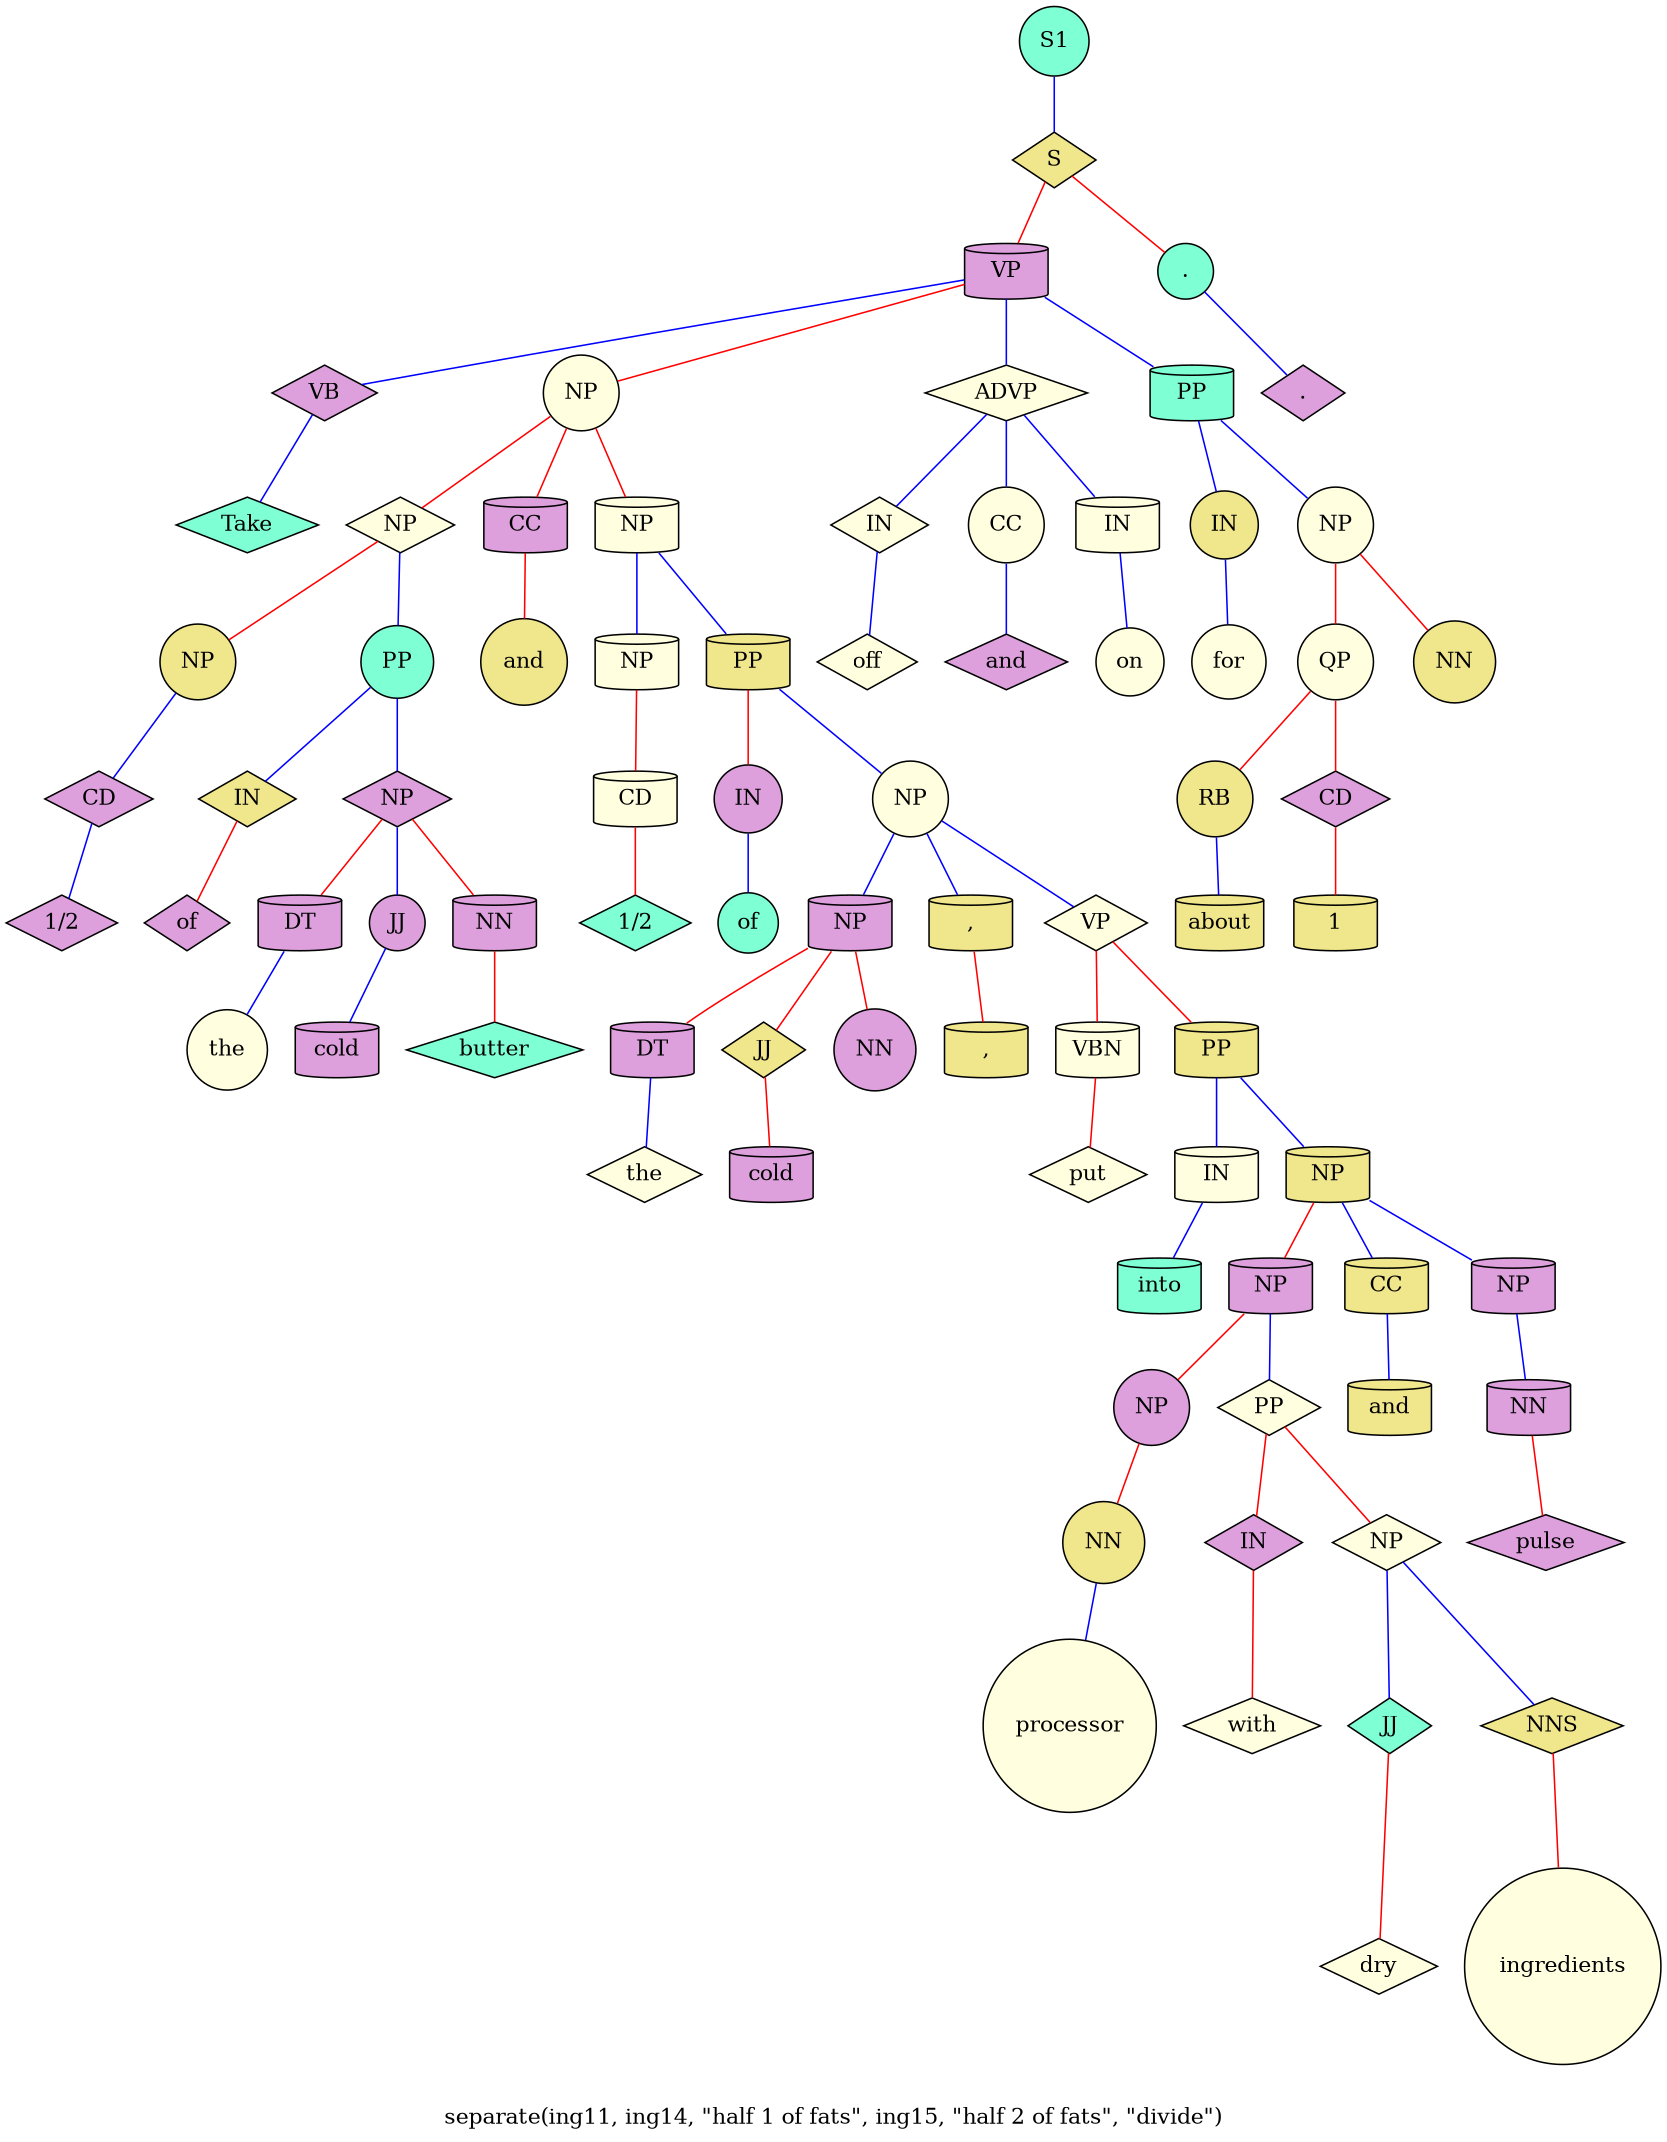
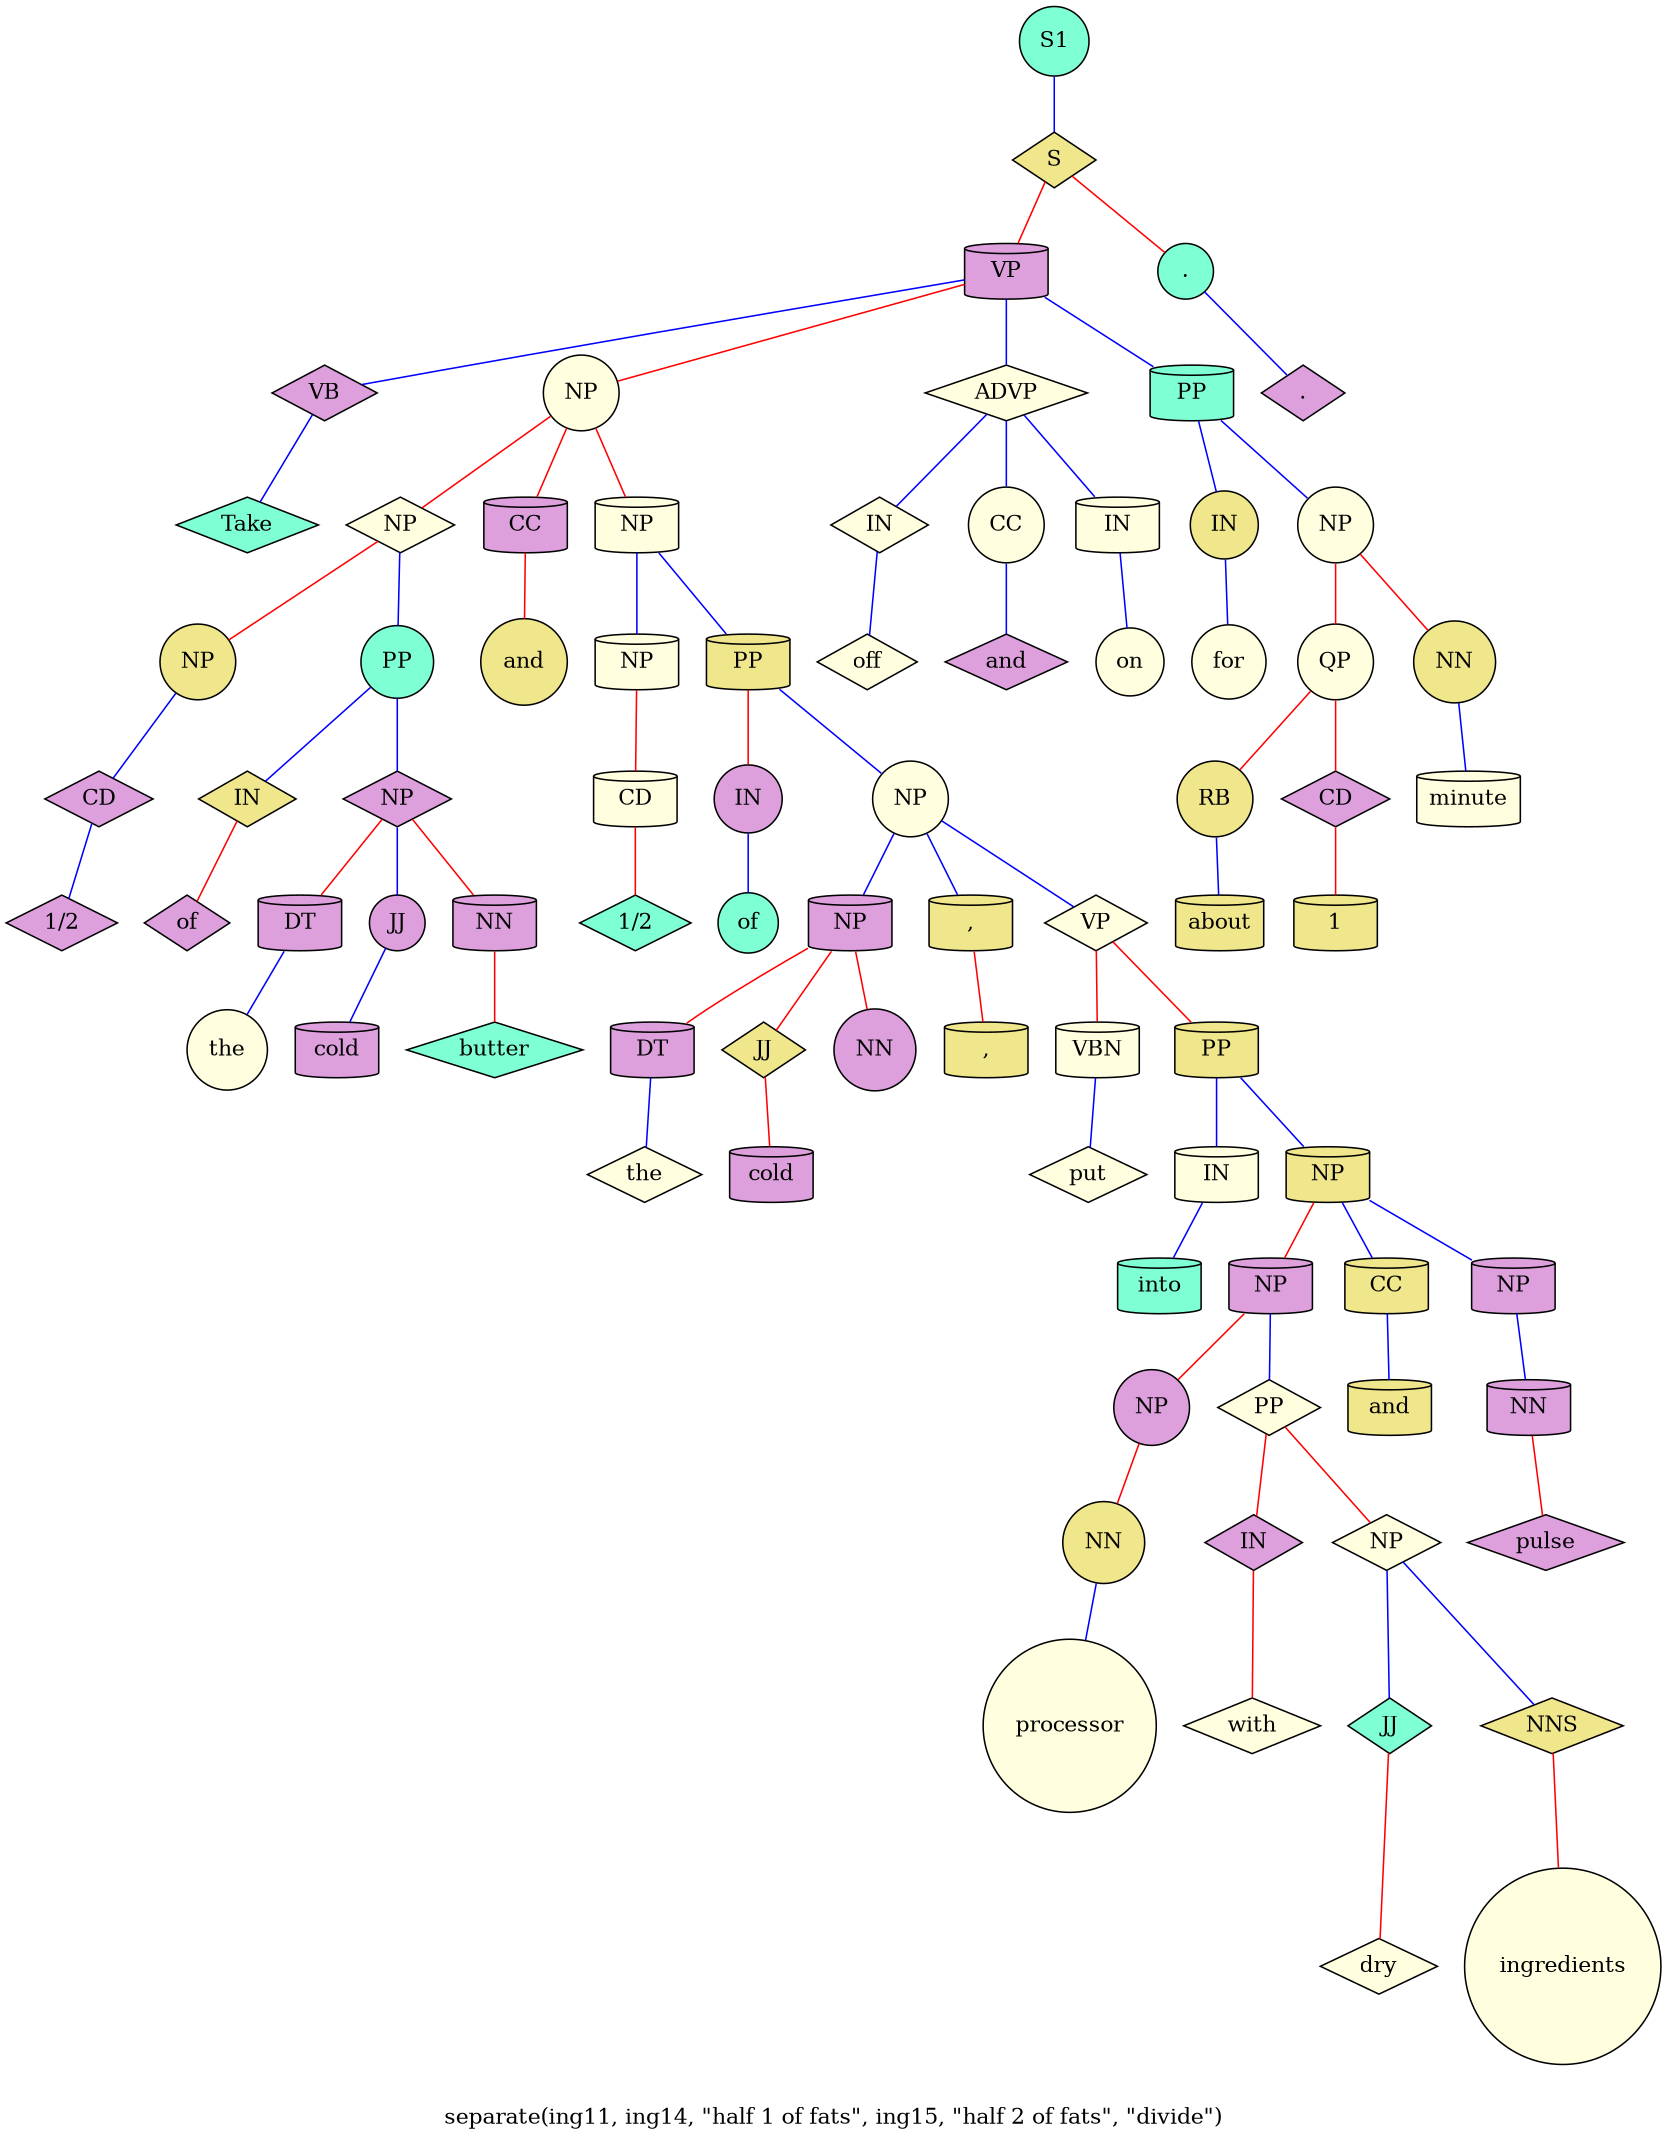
none -> (1469, 799)
(1093, 1113) -> (1093, 1113)
